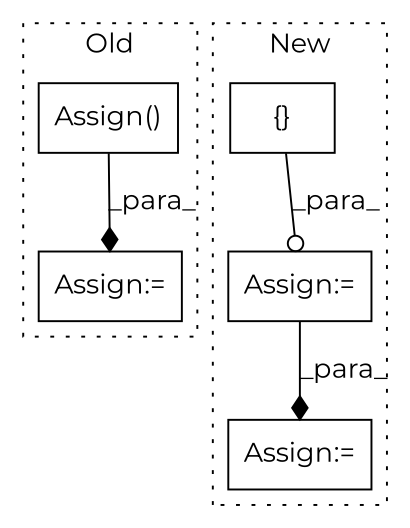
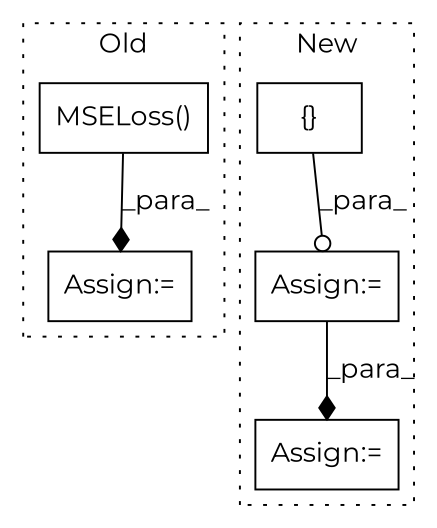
(108, 118) -> (124, 118)
